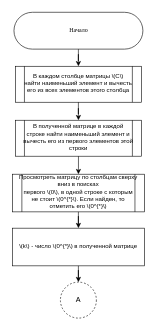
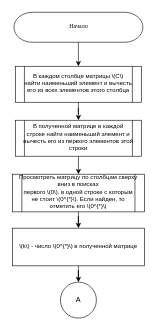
(78, 31) -> (78, 27)
(78, 300) -> (78, 300)
